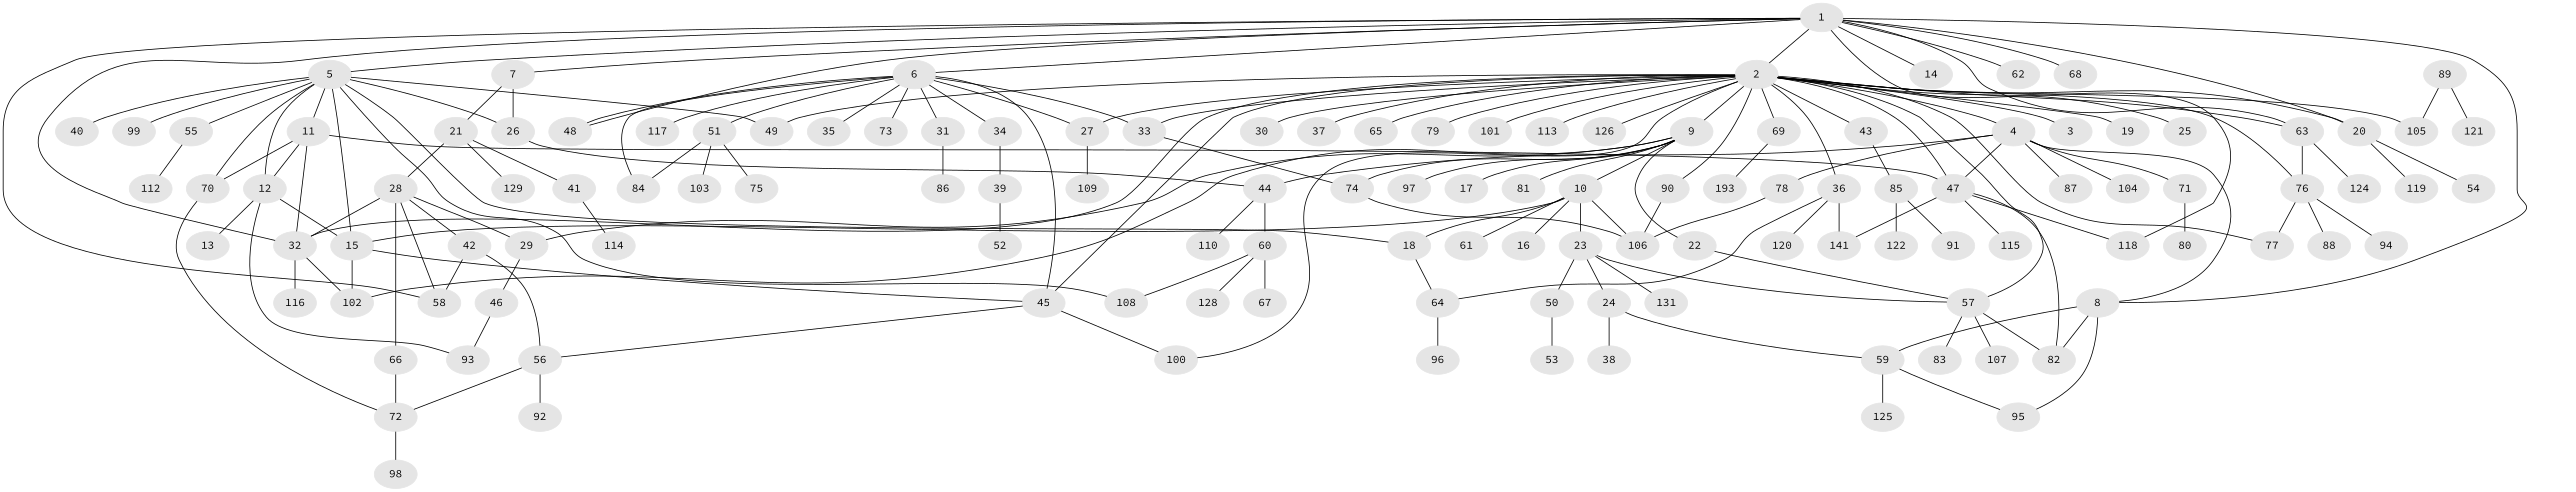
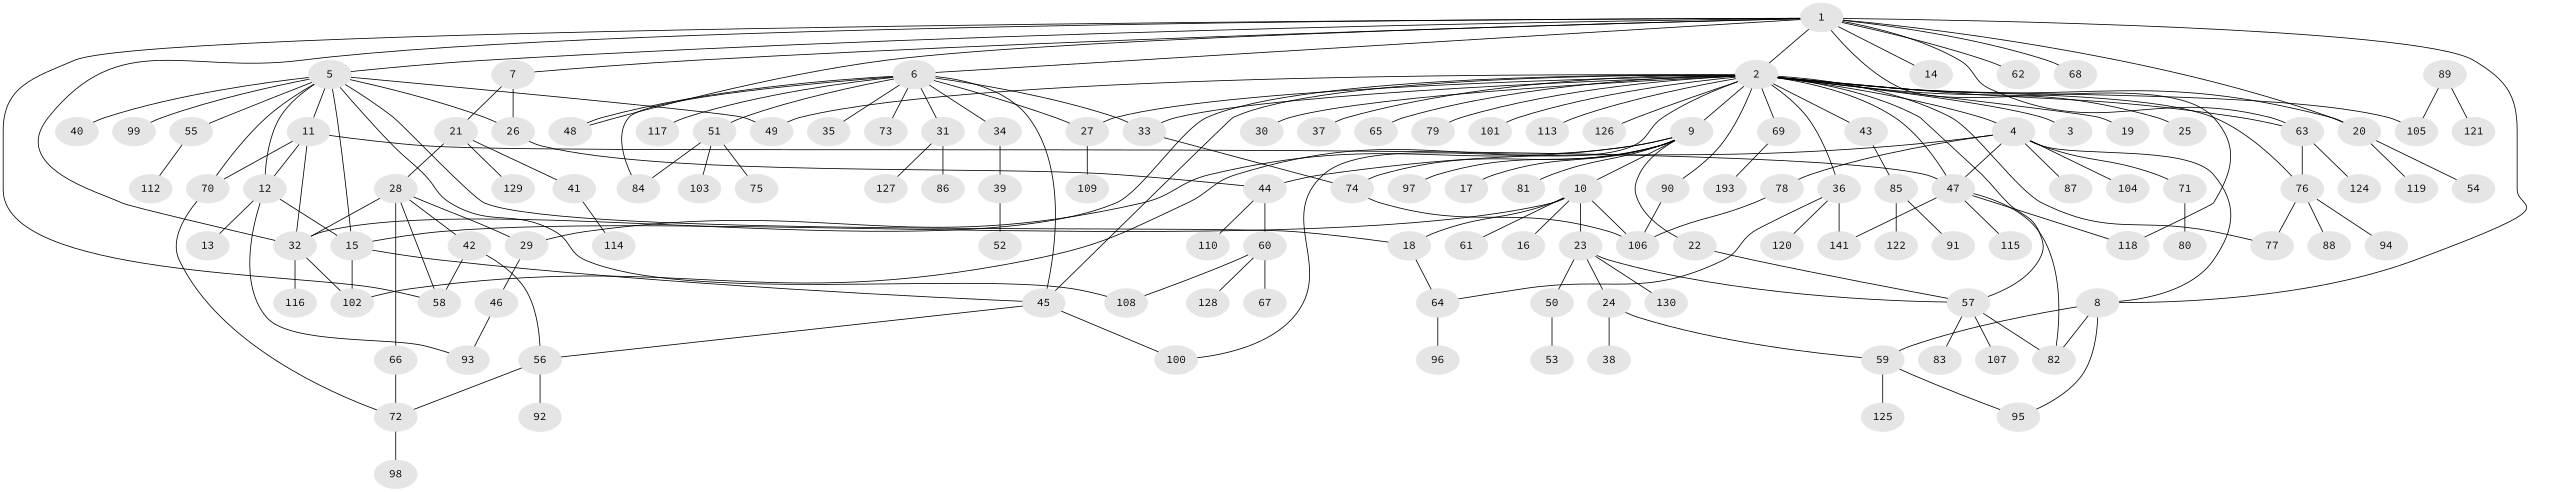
none -> (886, 189)
(1666, 303) -> (1666, 303)
